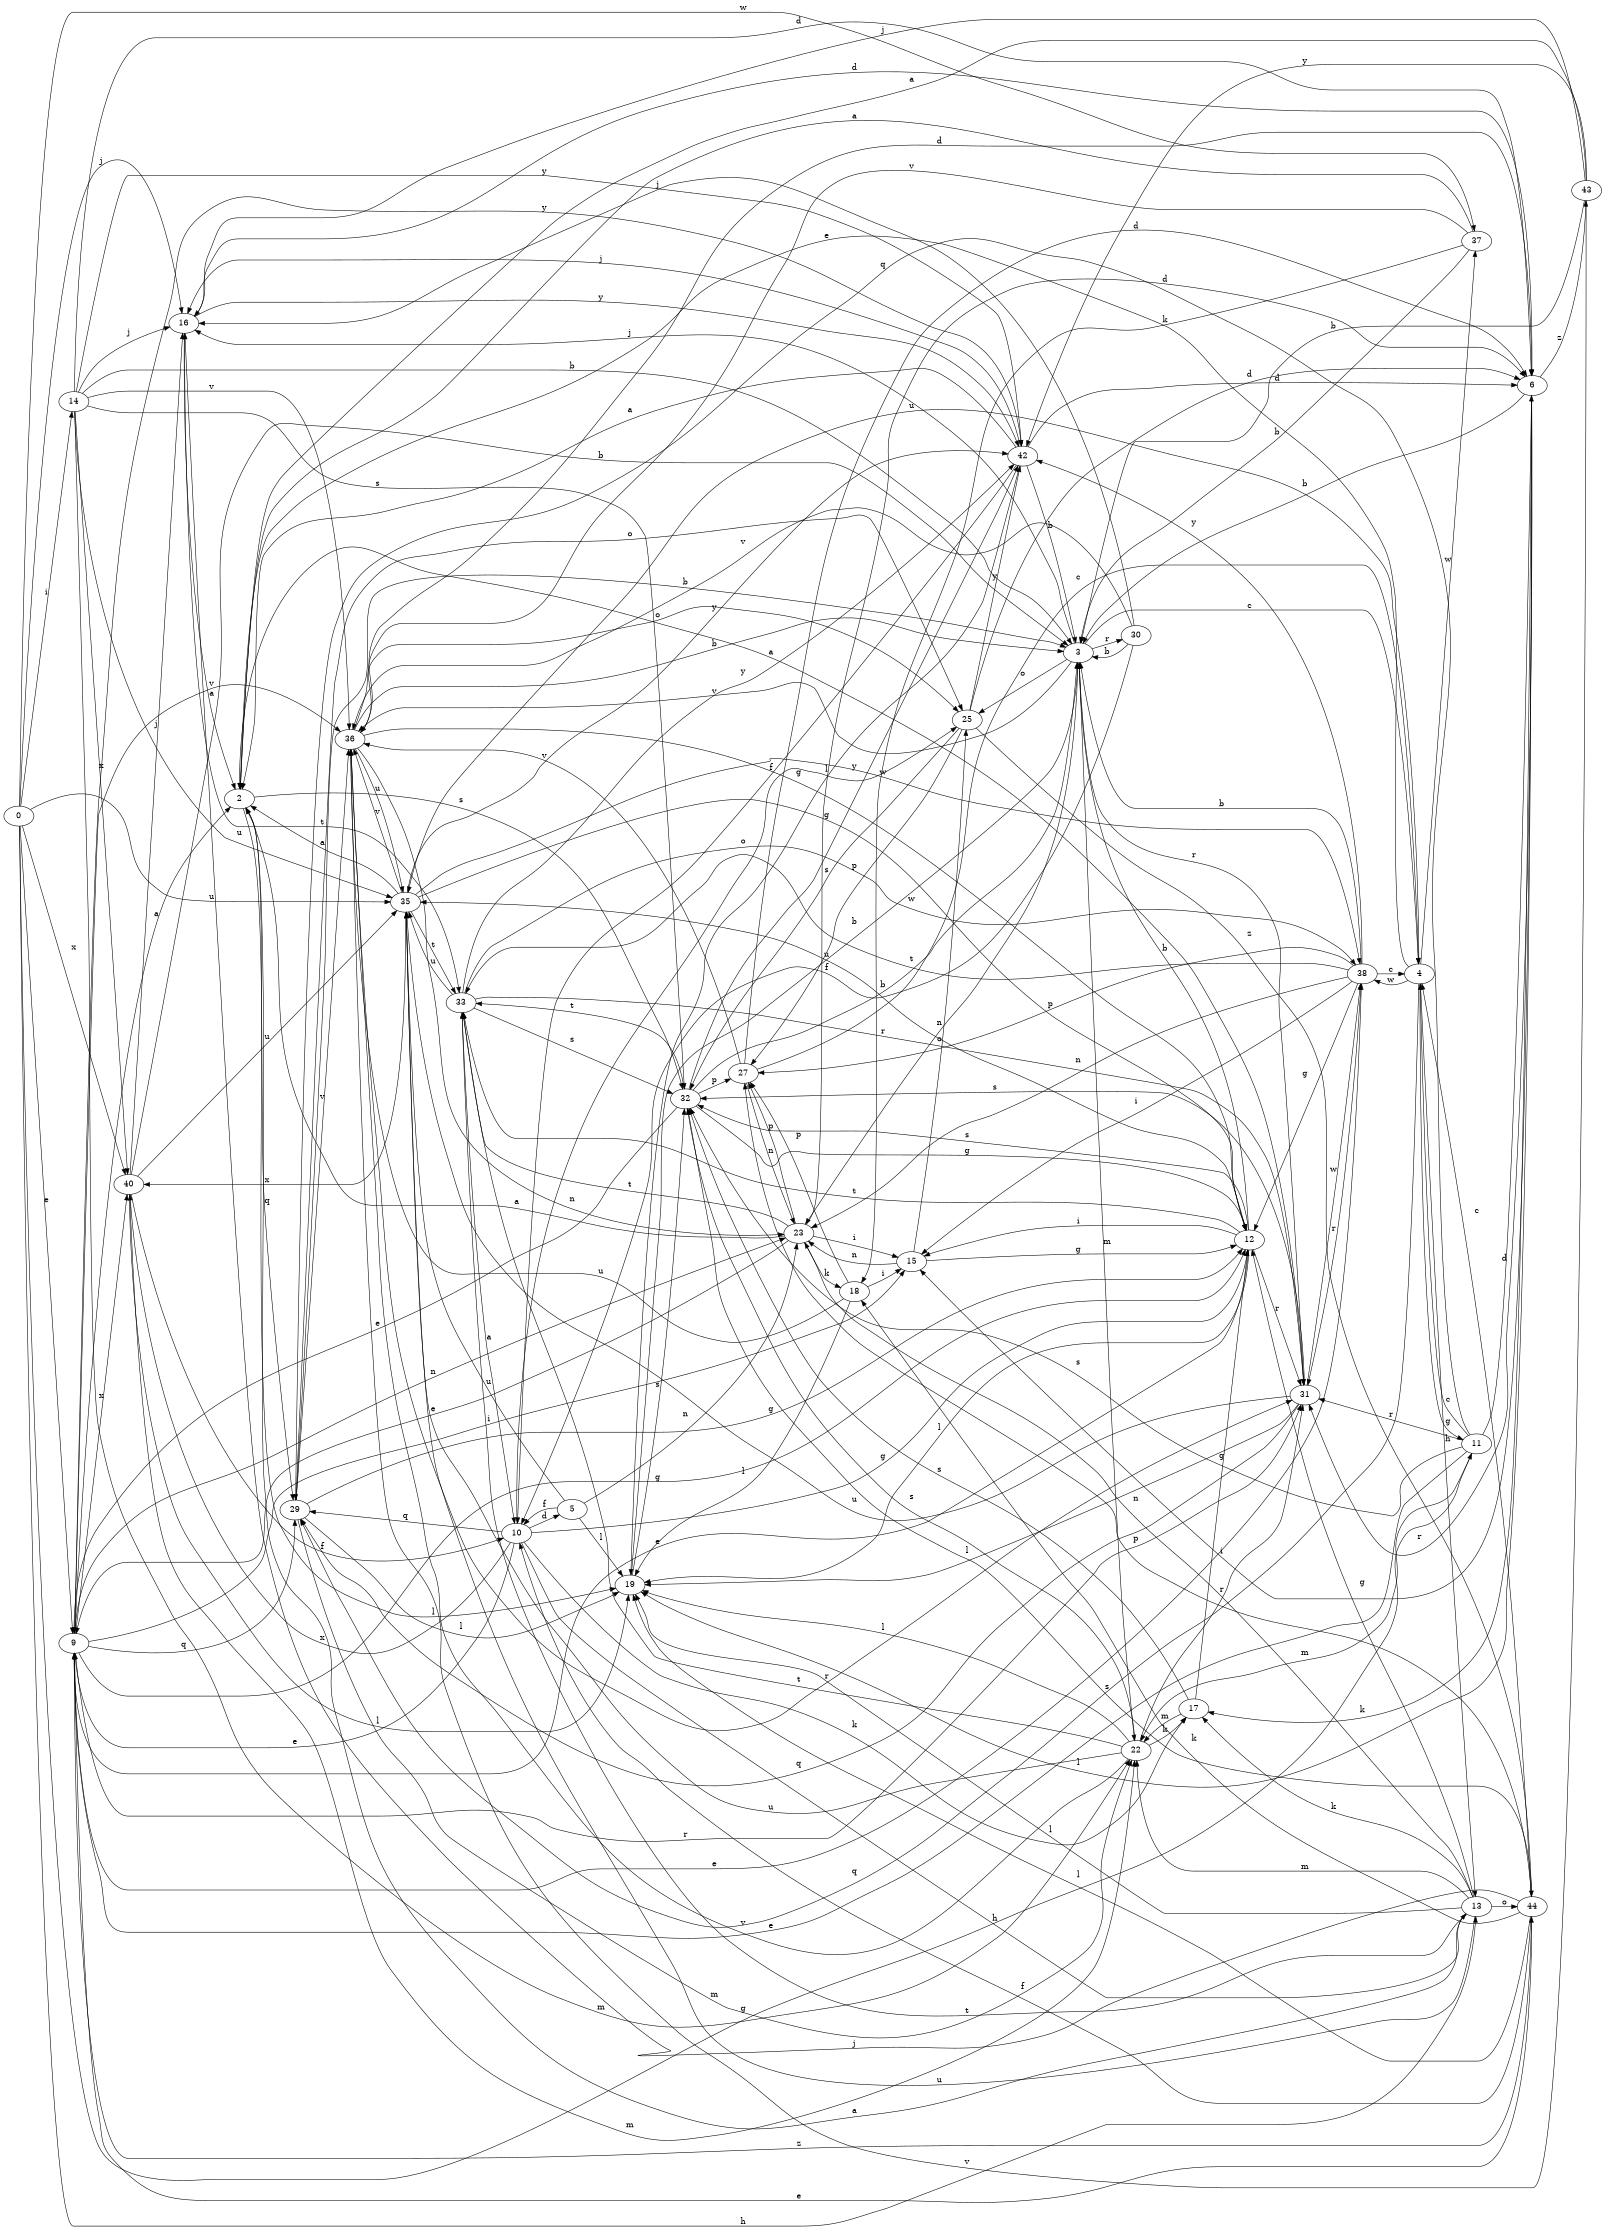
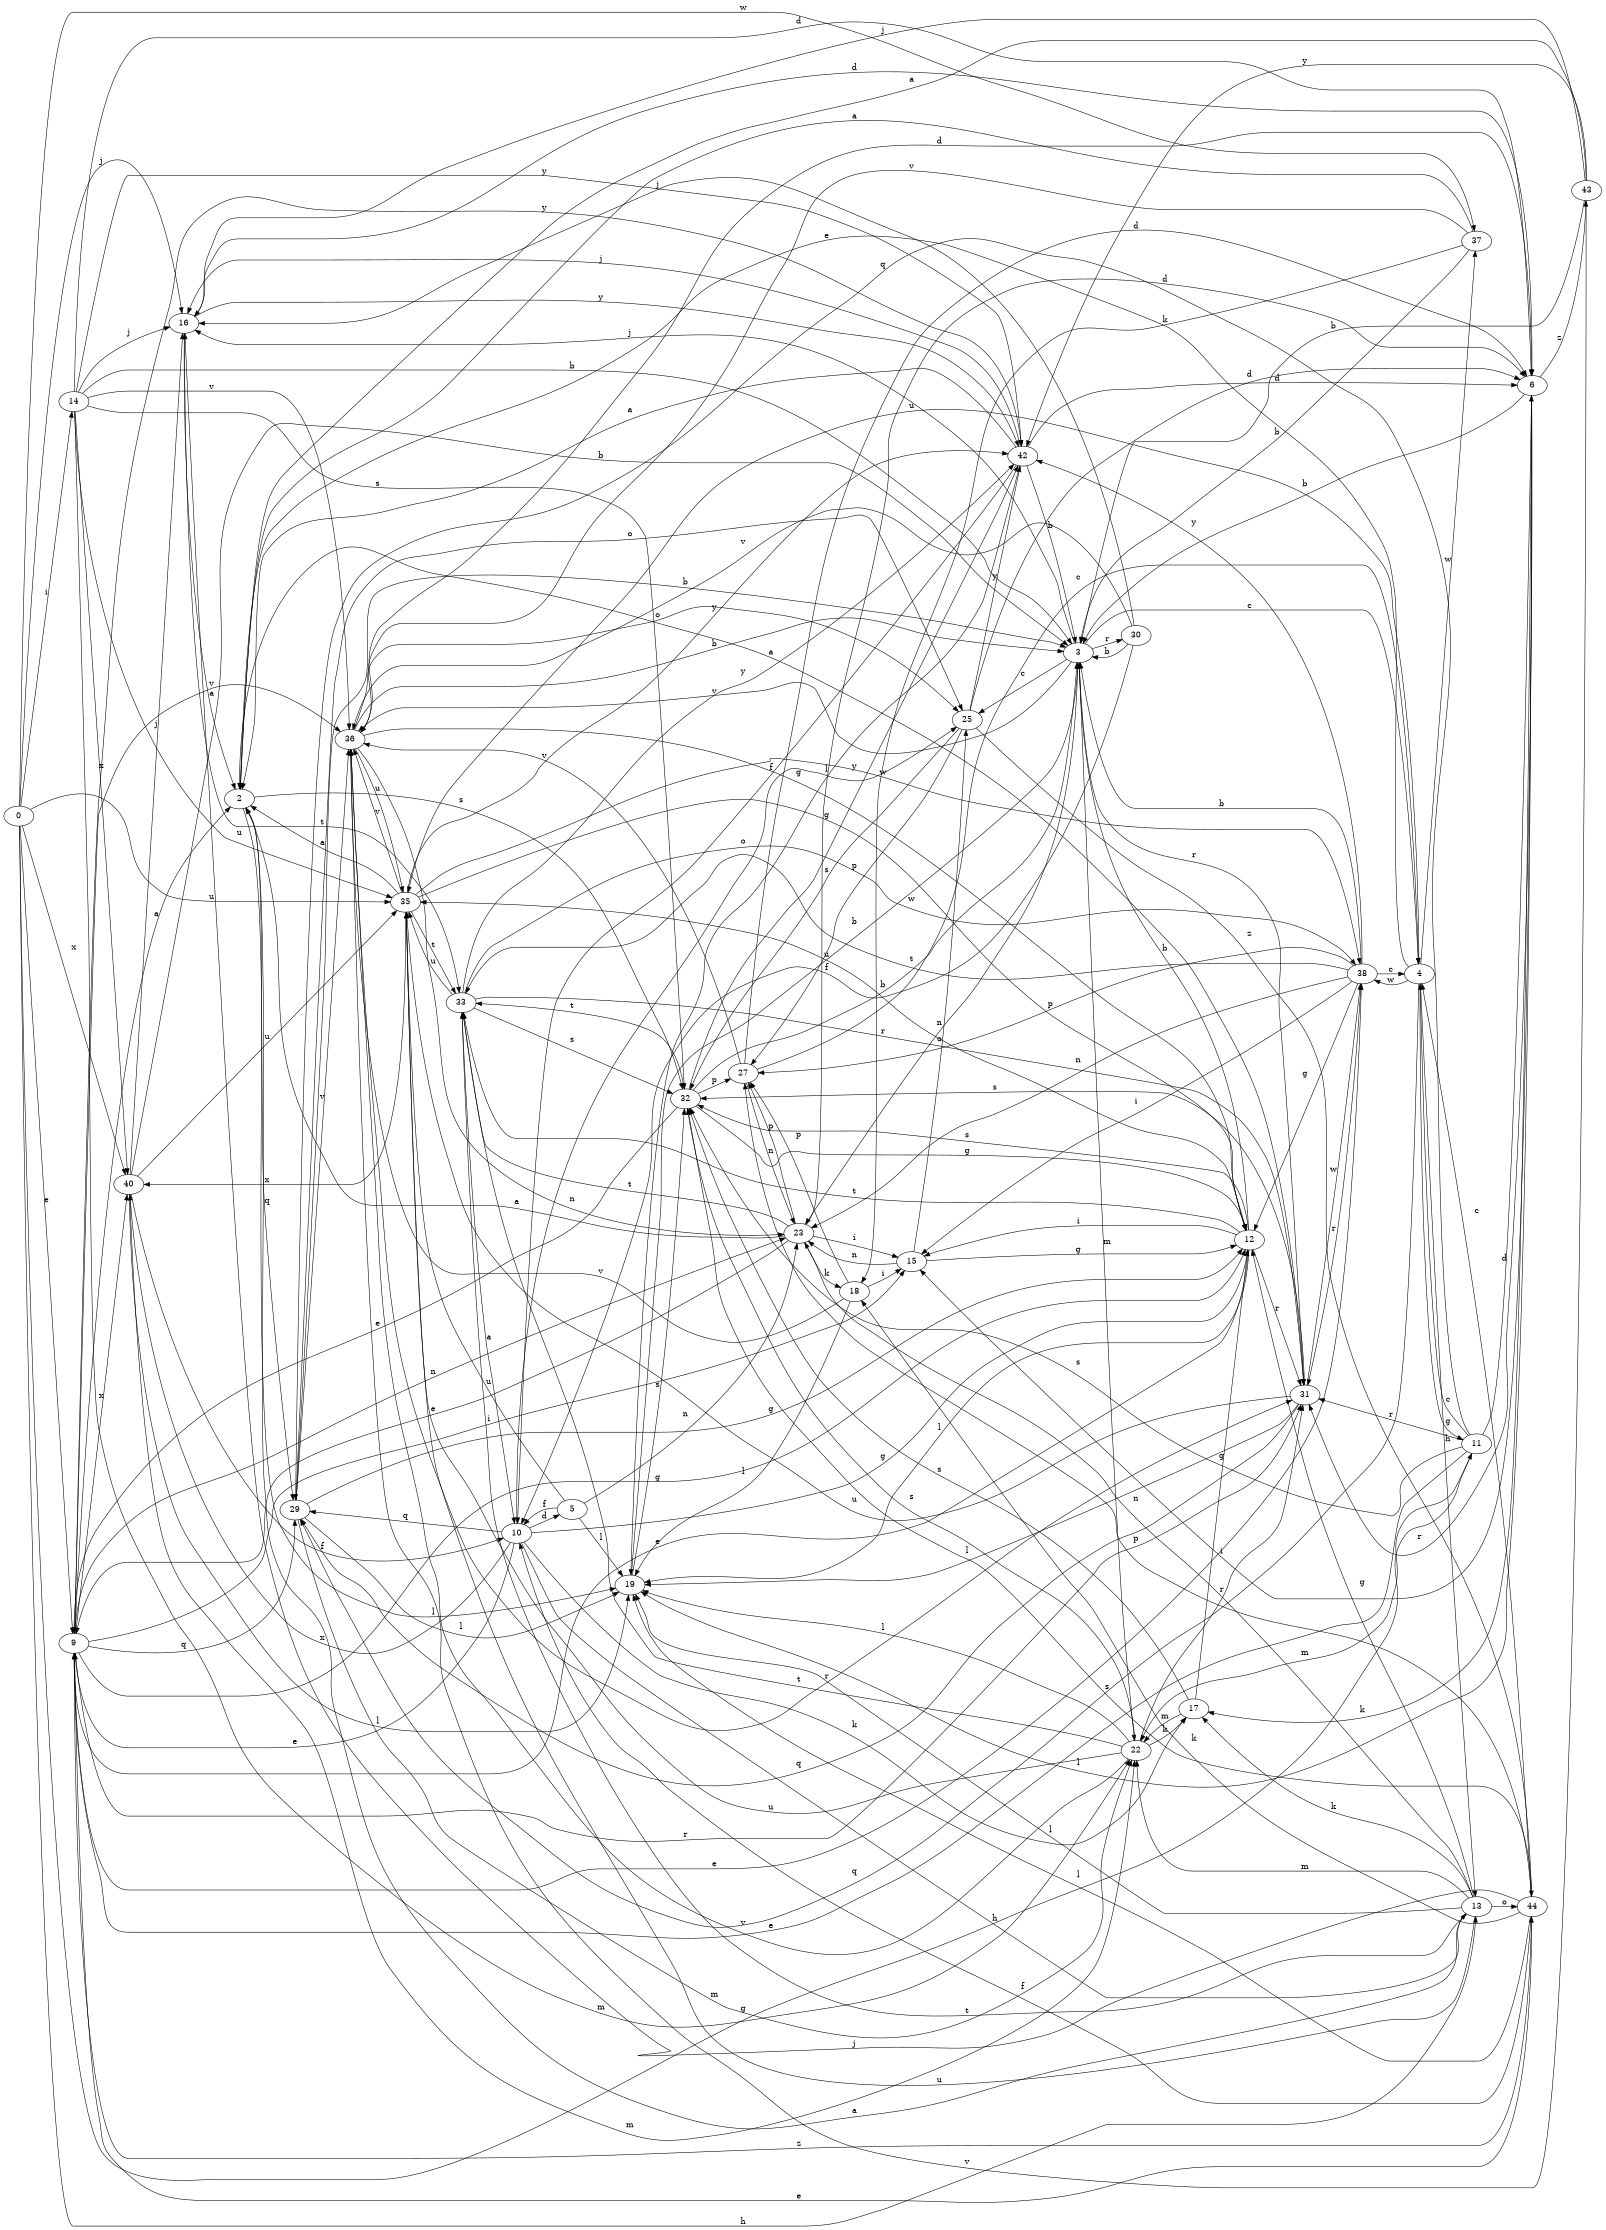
(1023, 674) -> (1023, 674)
(601, 1271) -> (601, 1271)
